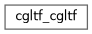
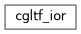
(46, 17) -> (41, 17)
